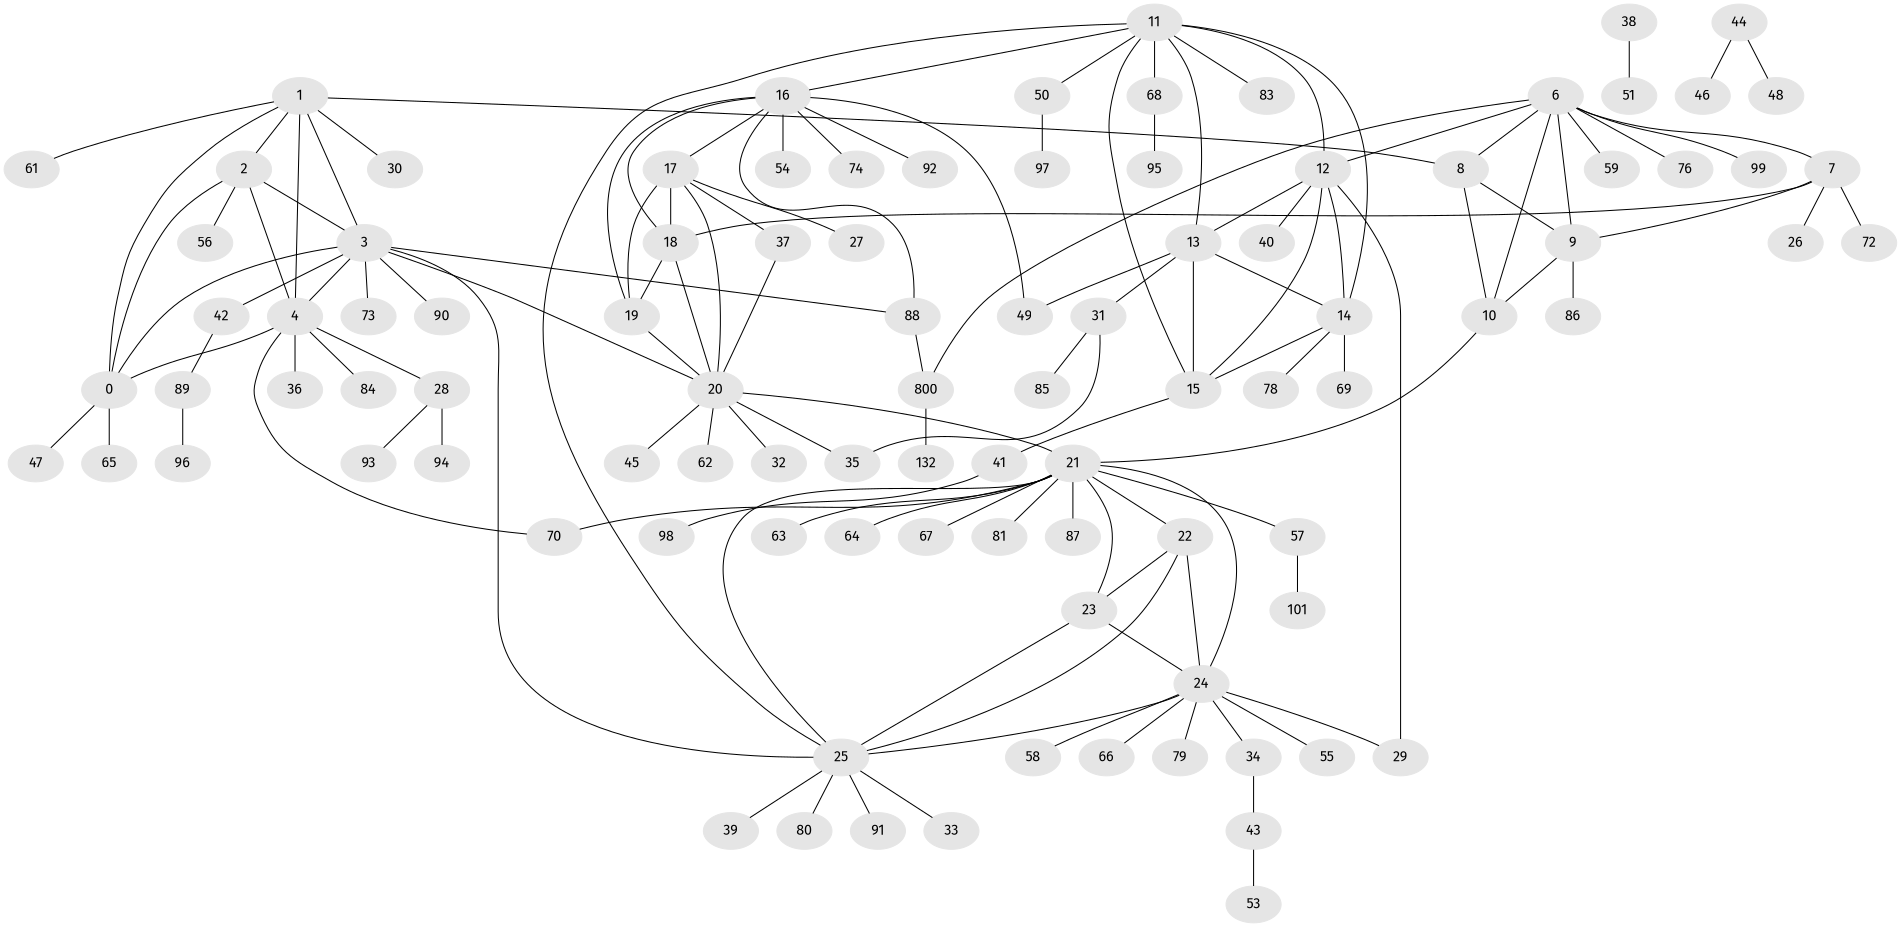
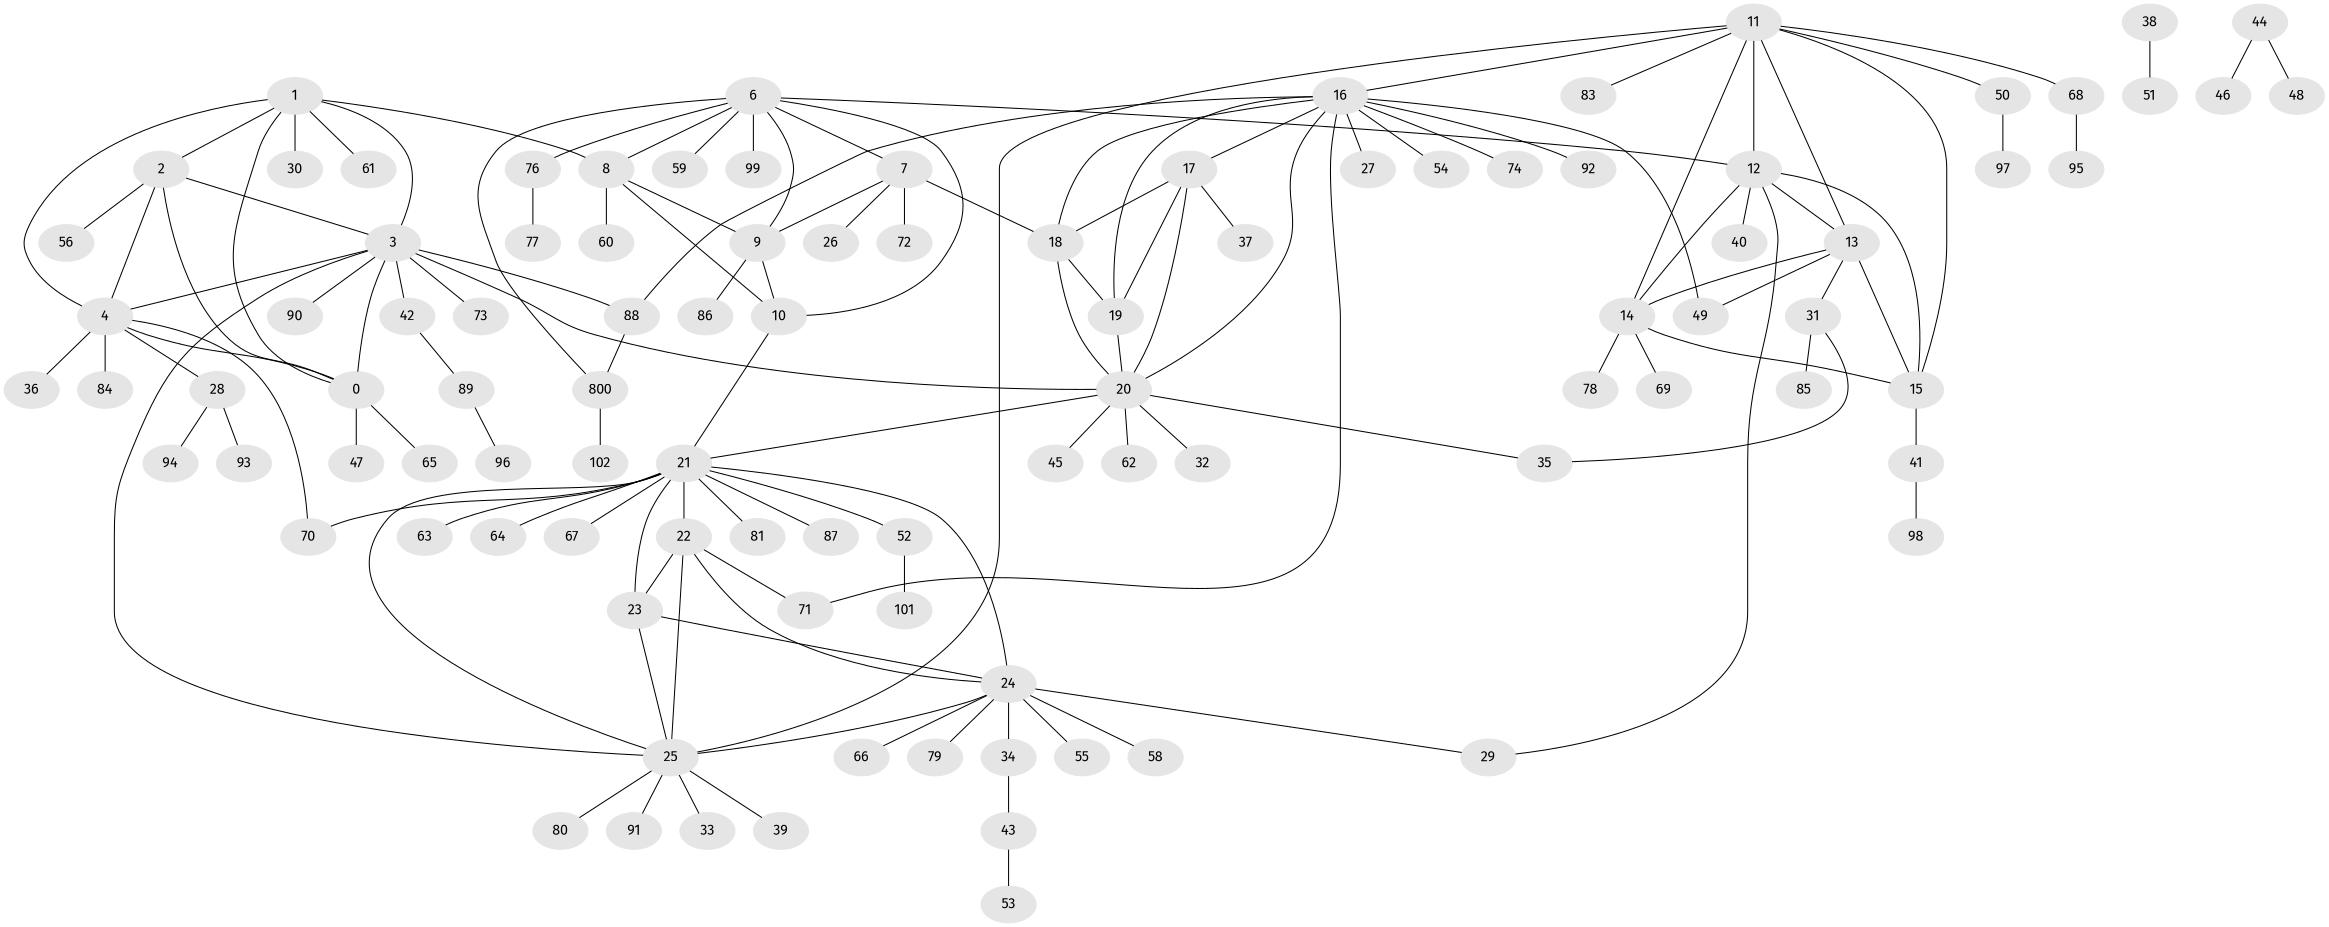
(750, 201) -> (1355, 135)
none -> (533, 243)
none -> (606, 243)
(750, 316) -> (1277, 270)
(926, 463) -> (600, 463)
(1297, 537) -> (904, 537)
none -> (805, 610)
